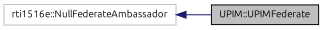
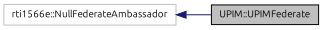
(90, 15) -> (90, 15)
